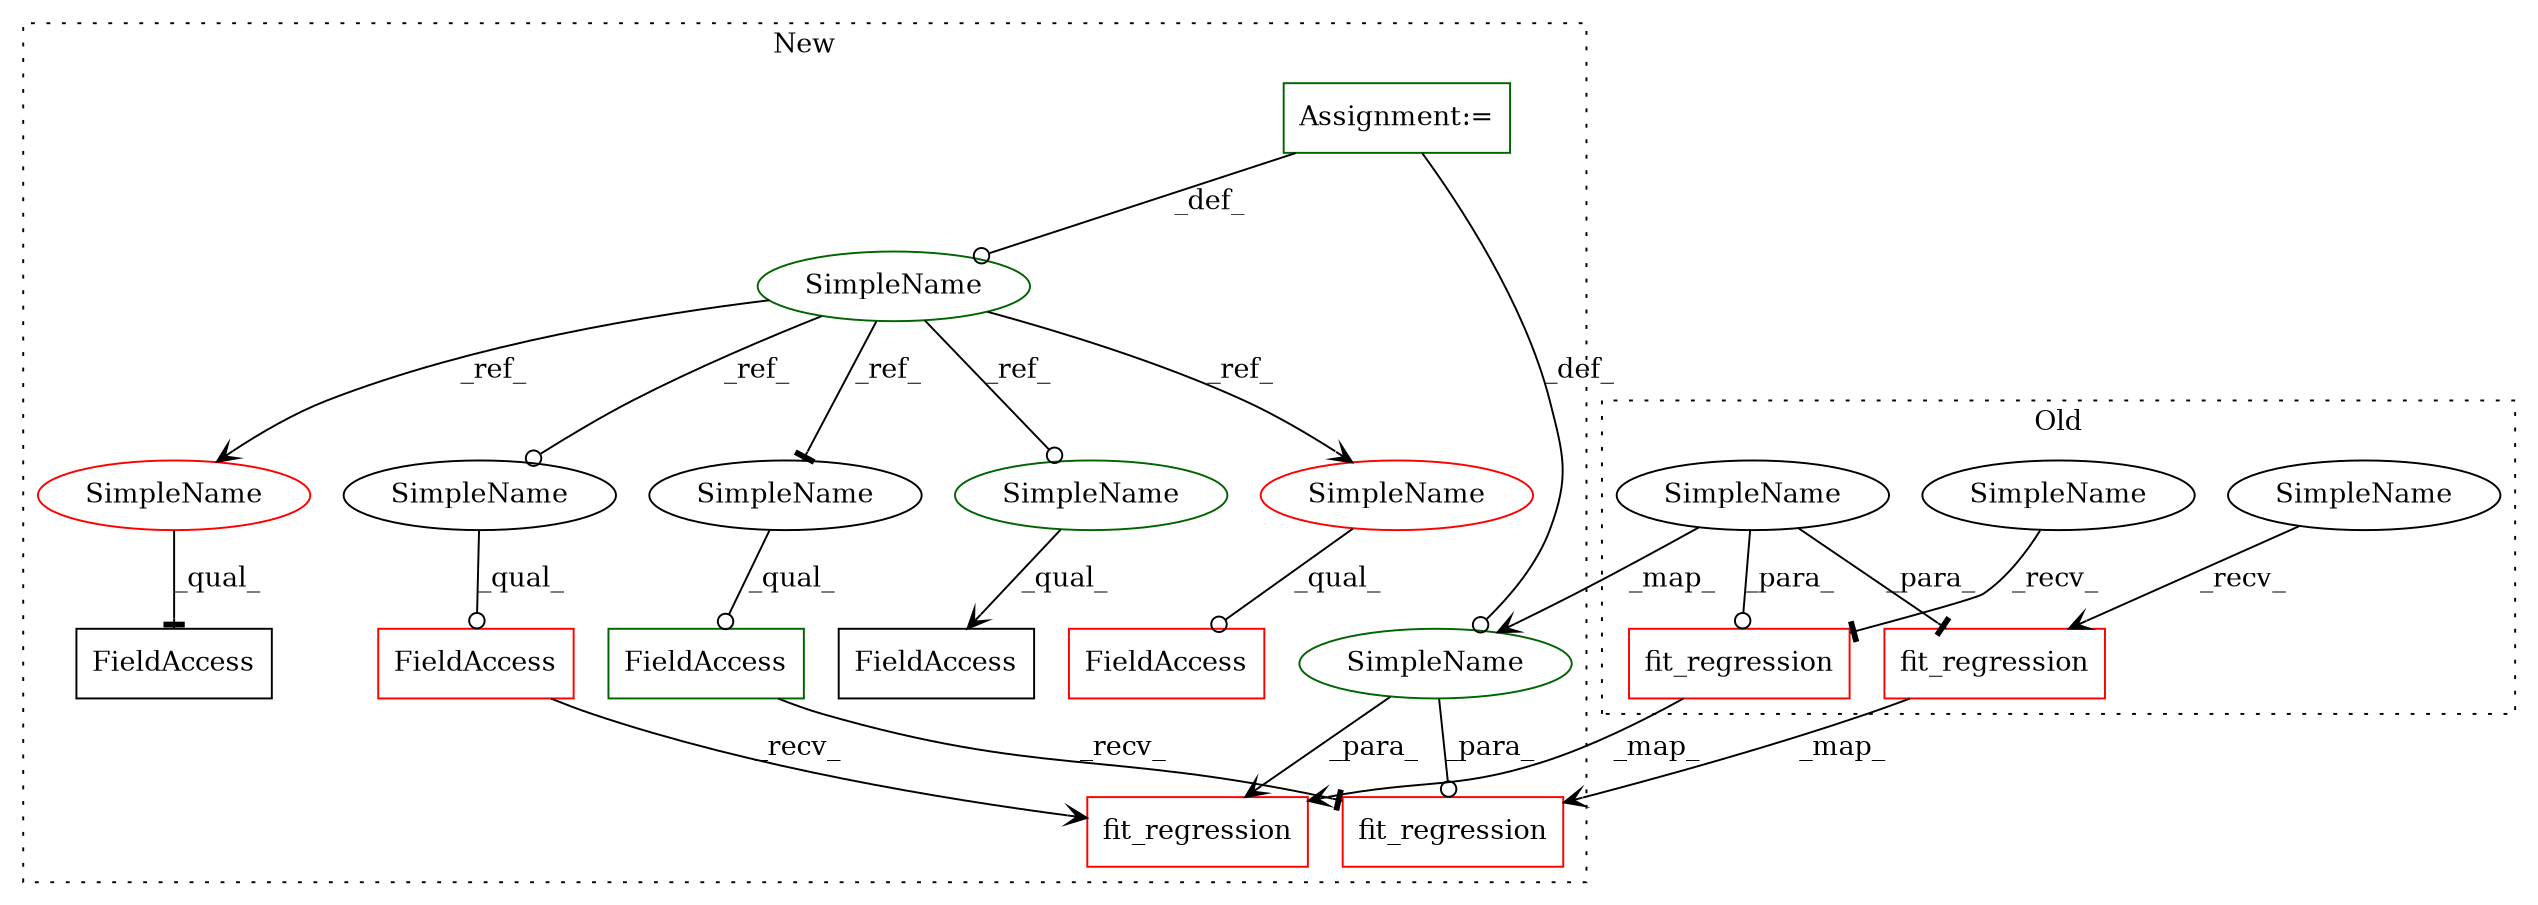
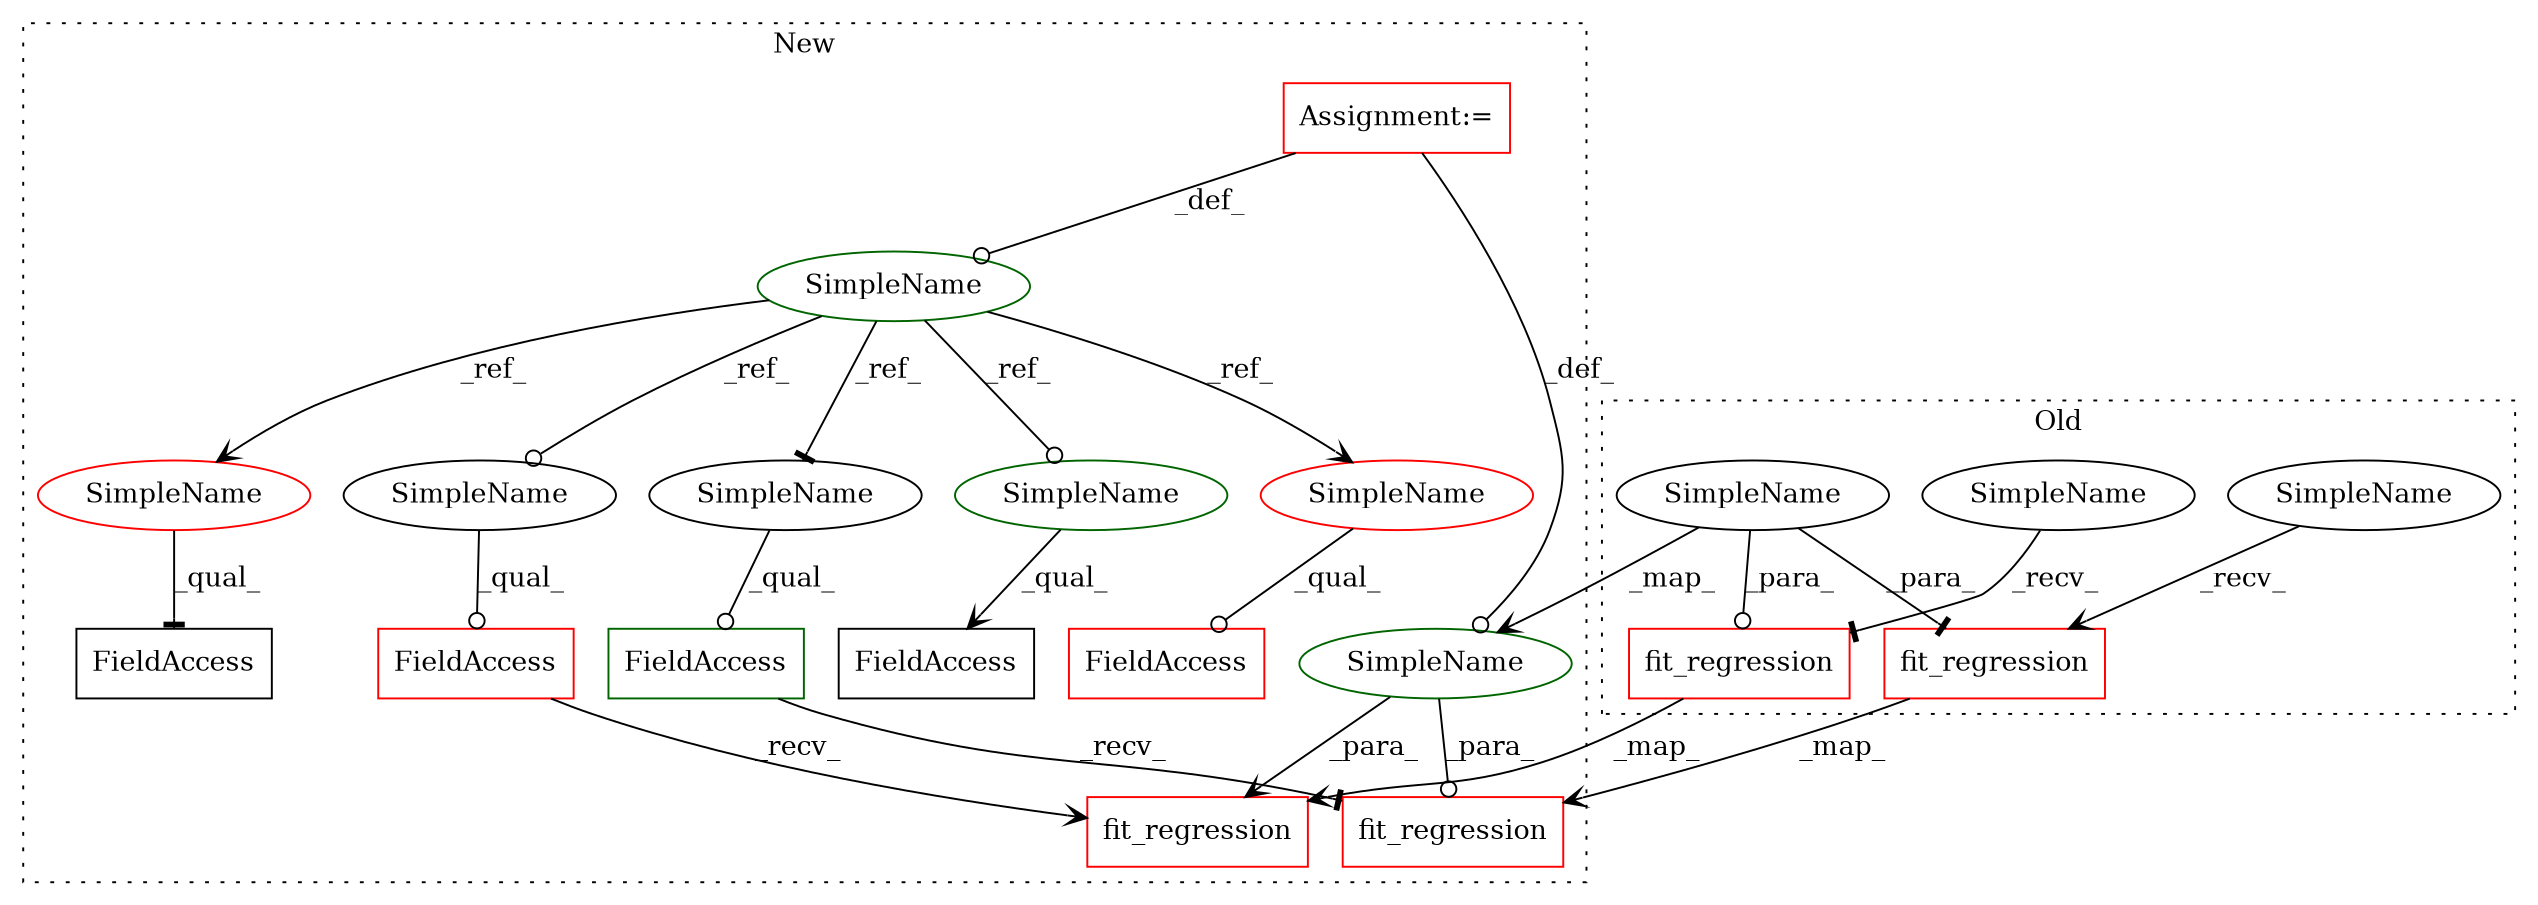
(1397, 118) -> (1397, 118)
